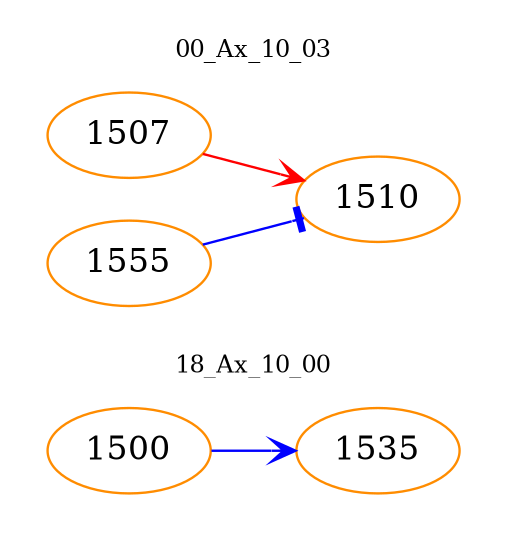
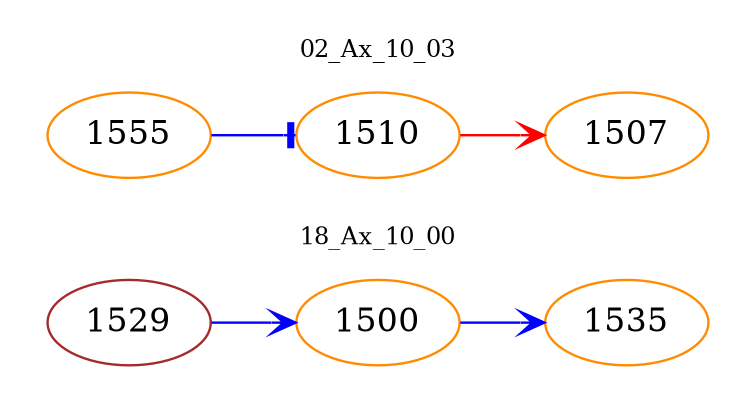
(254, 51) -> (378, 51)
(242, 164) -> (490, 135)
none -> (129, 323)
